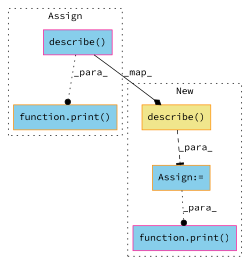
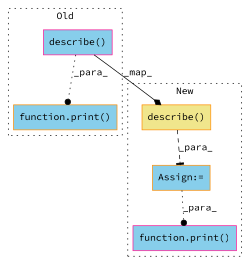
(65, 16) -> (65, 16)
